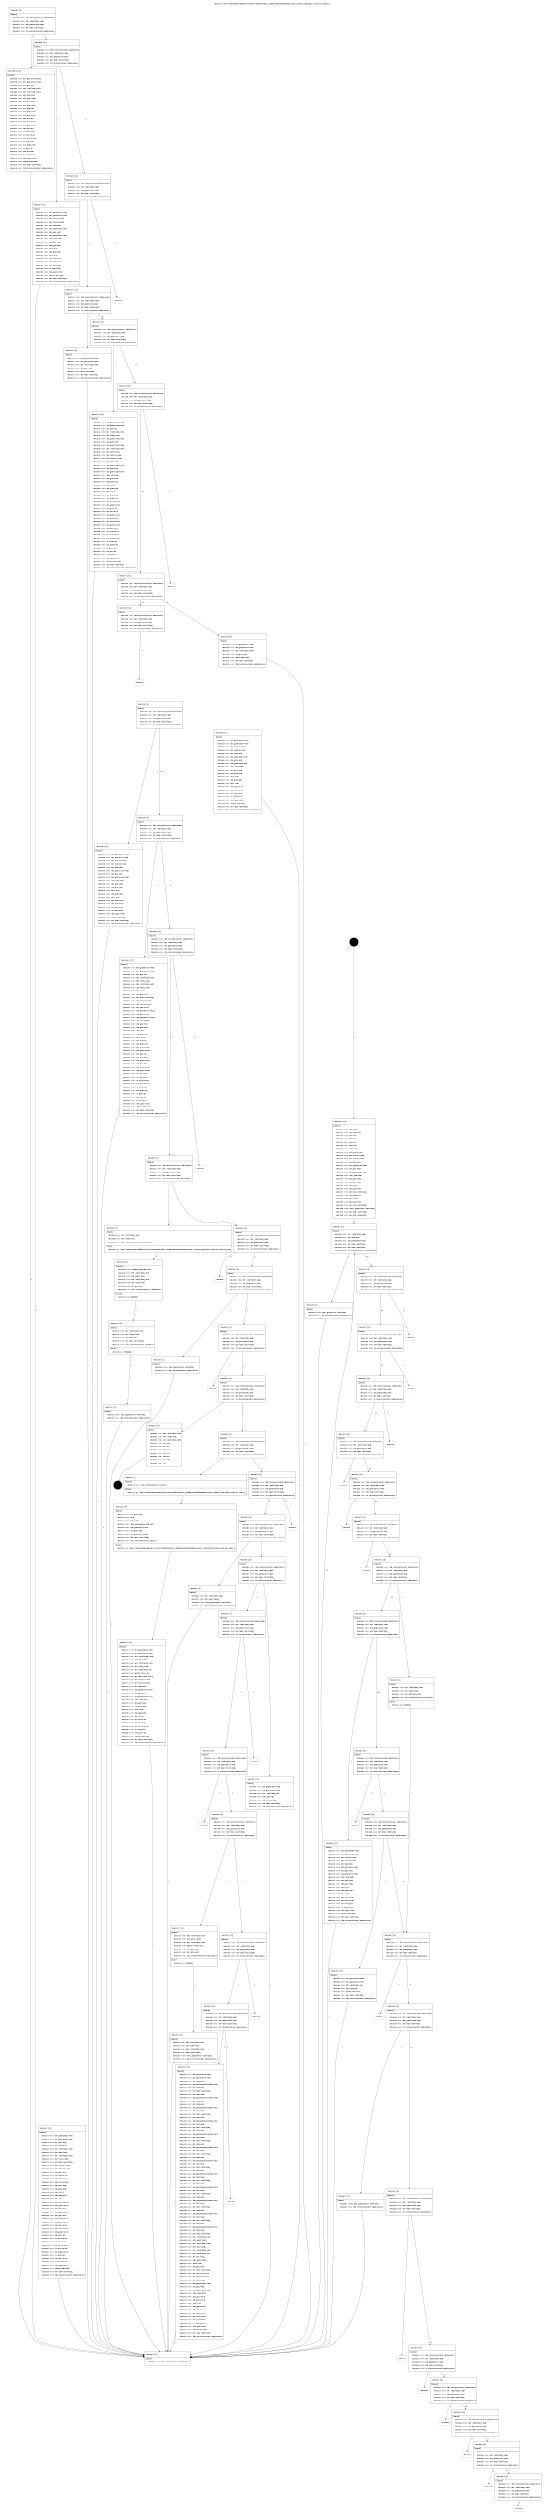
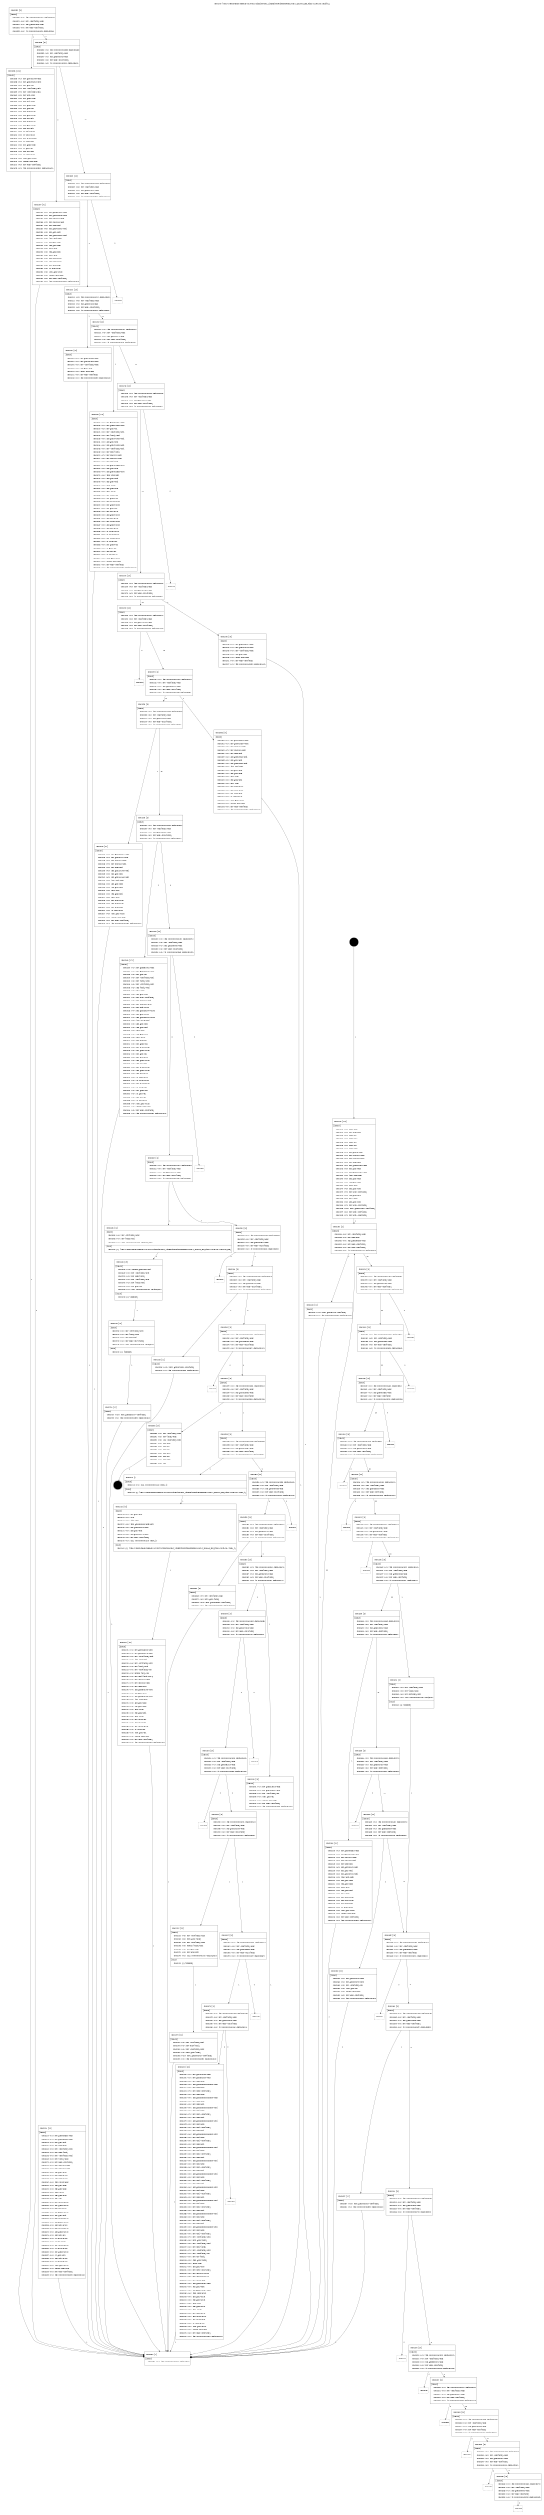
none -> (169, 683)
